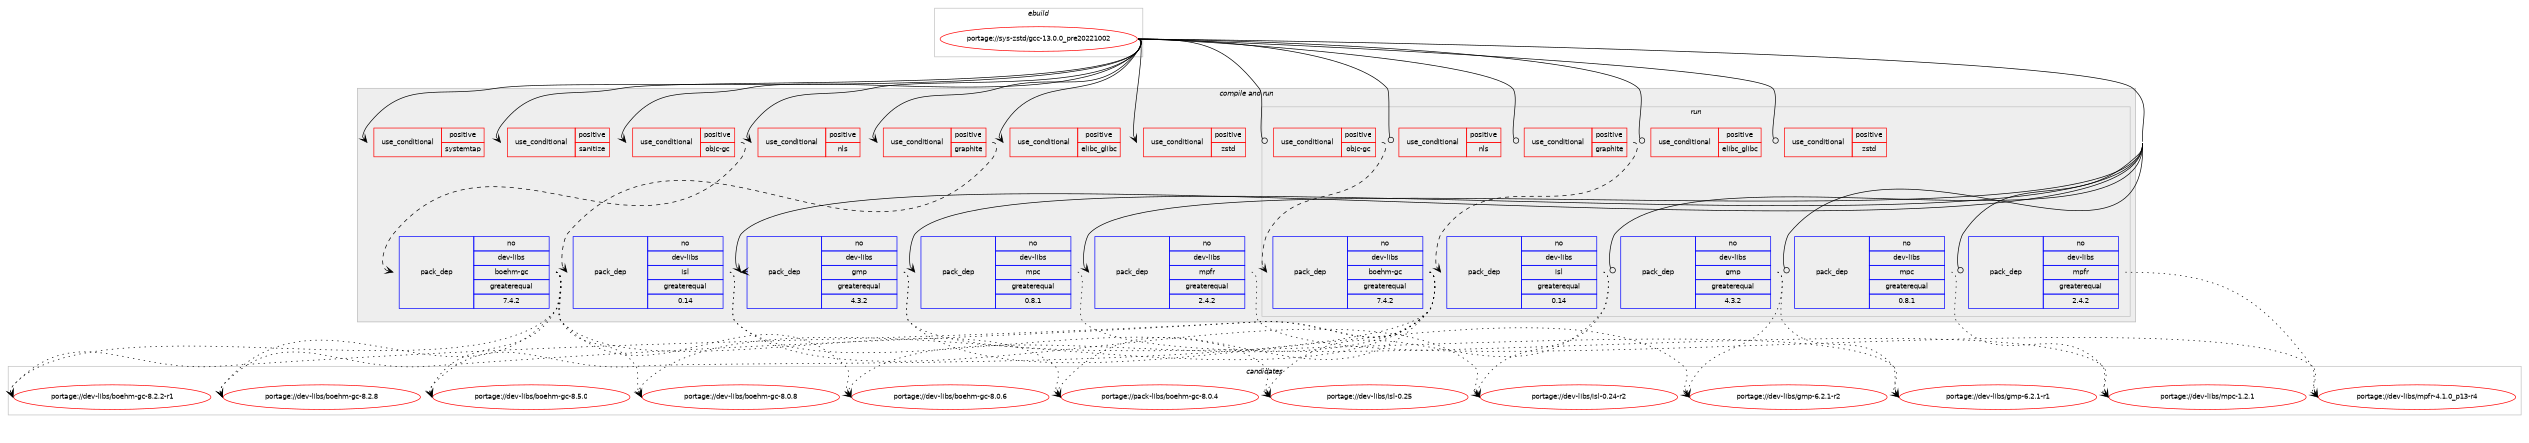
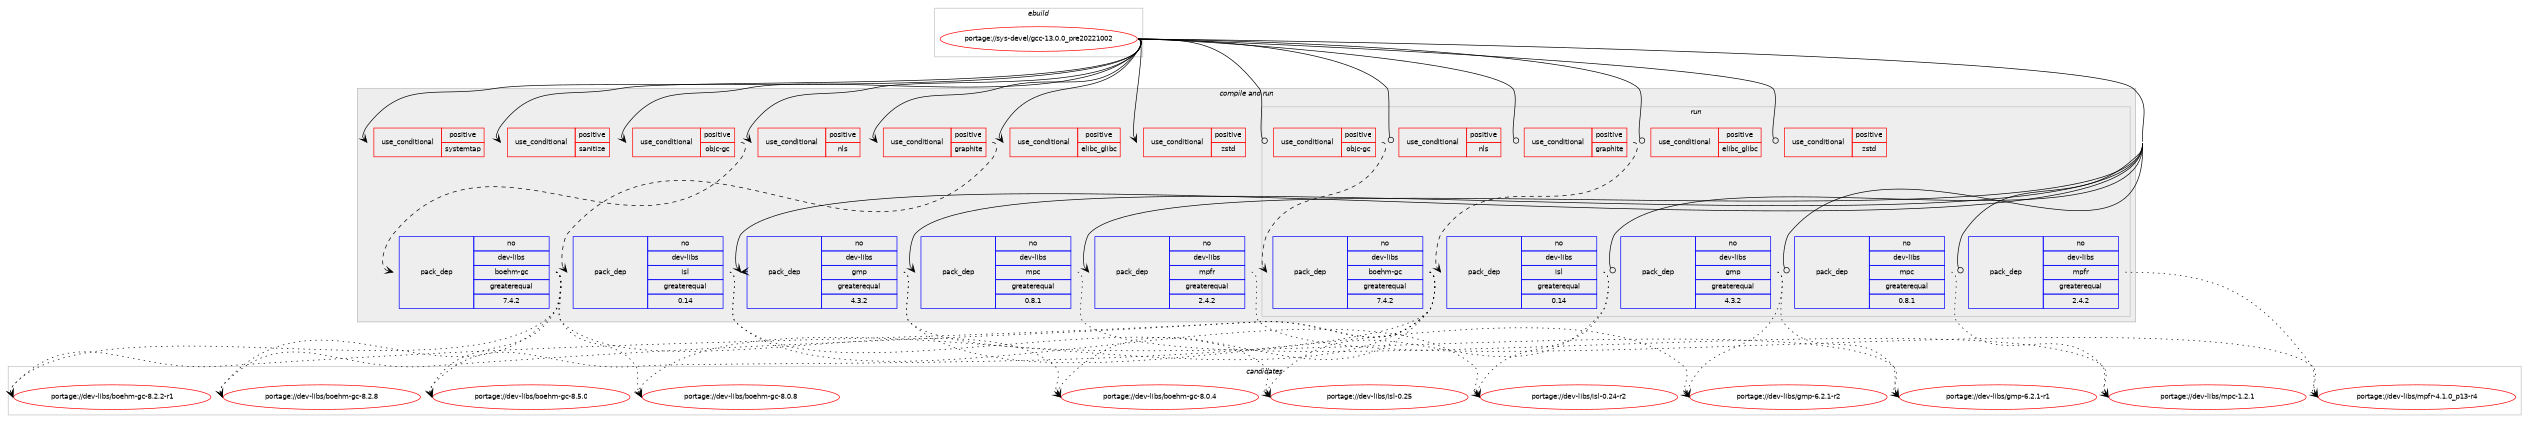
(1039, 39) -> (1039, 39)
(950, 397) -> none
(1160, 397) -> (1160, 397)
